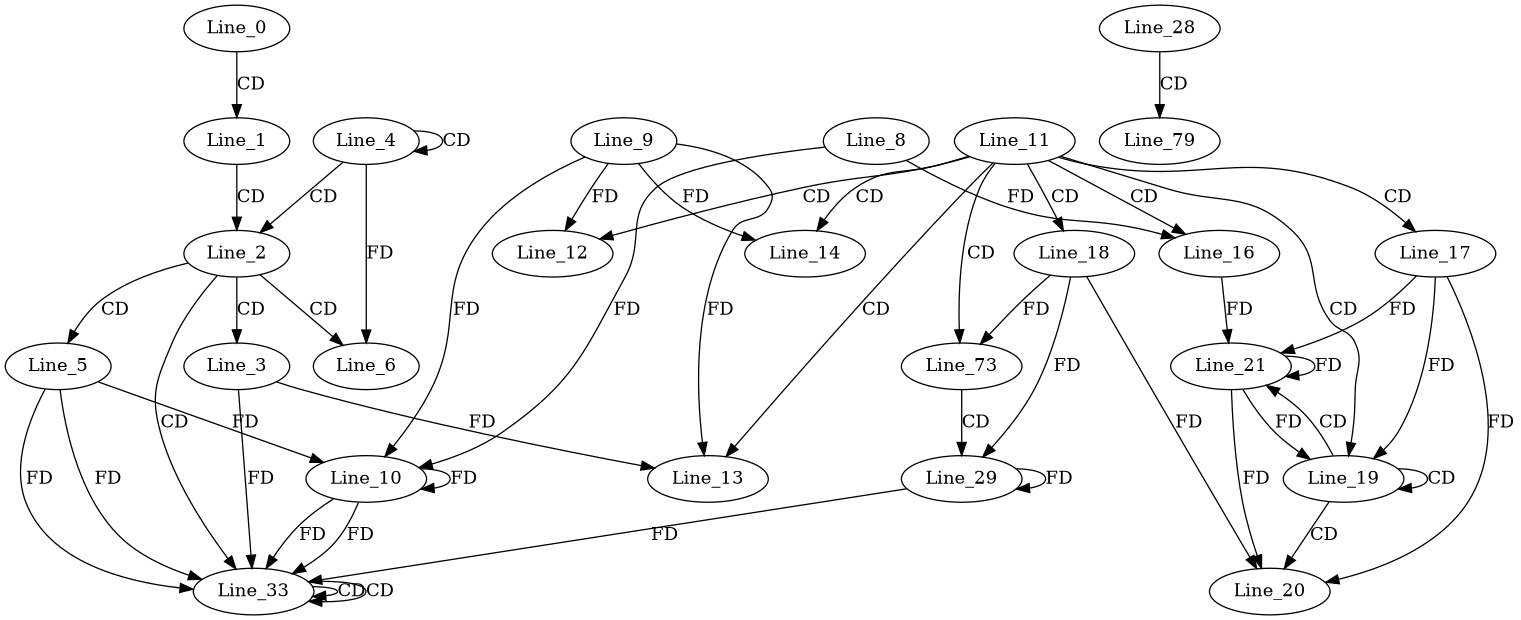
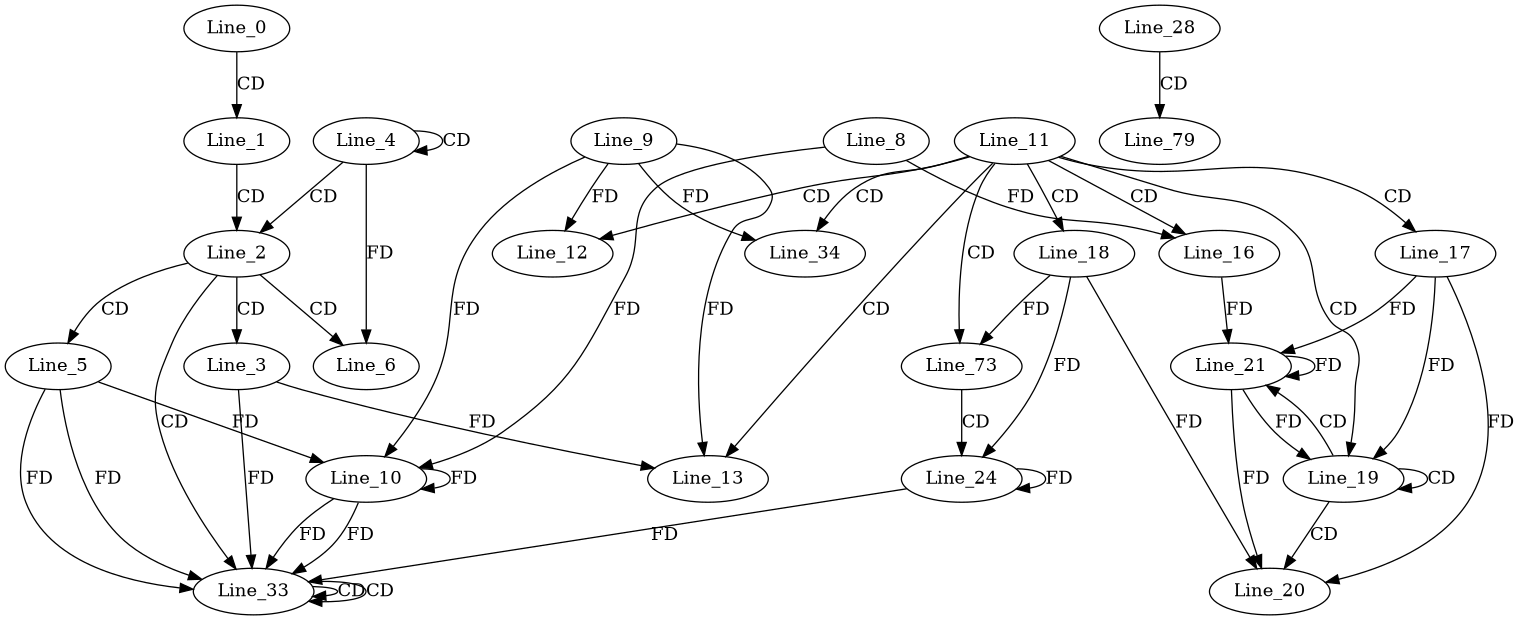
(805, 254) -> (805, 254)
(962, 479) -> (962, 479)
